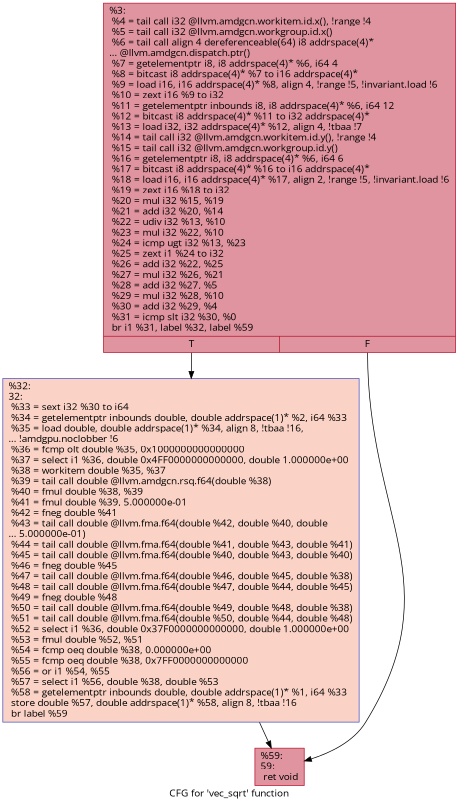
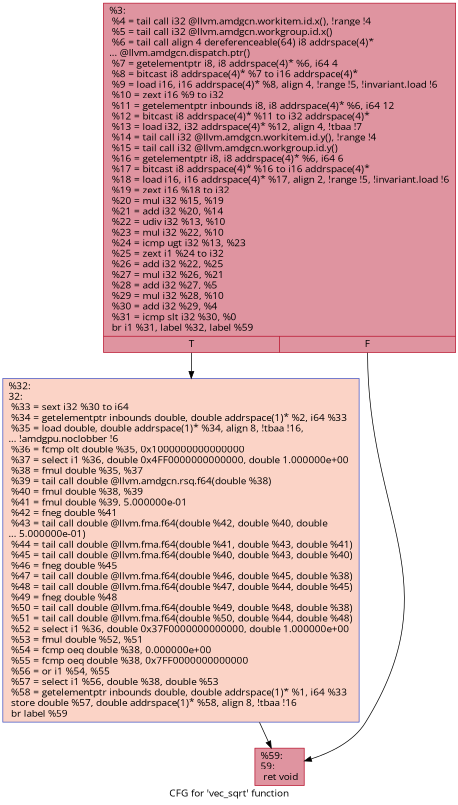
(87, 471) -> (76, 471)
